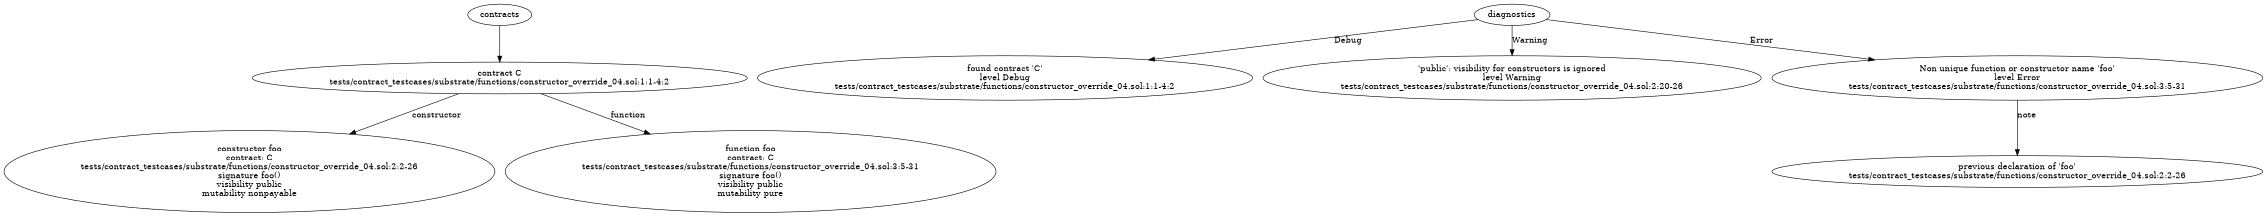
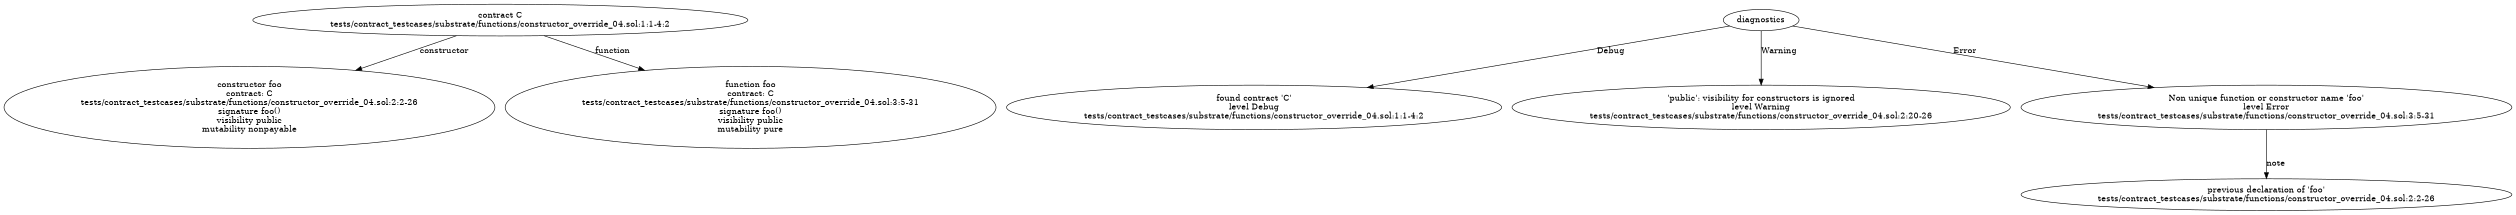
(500, 15) -> none
